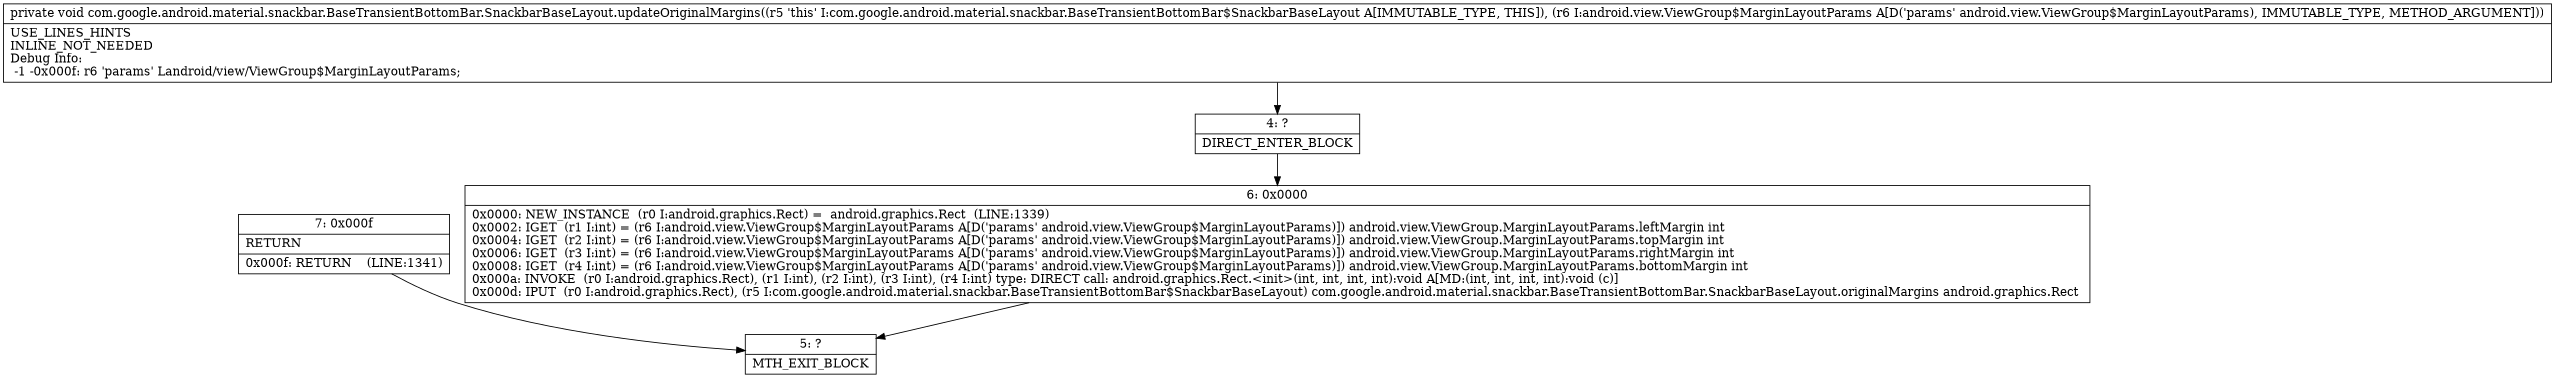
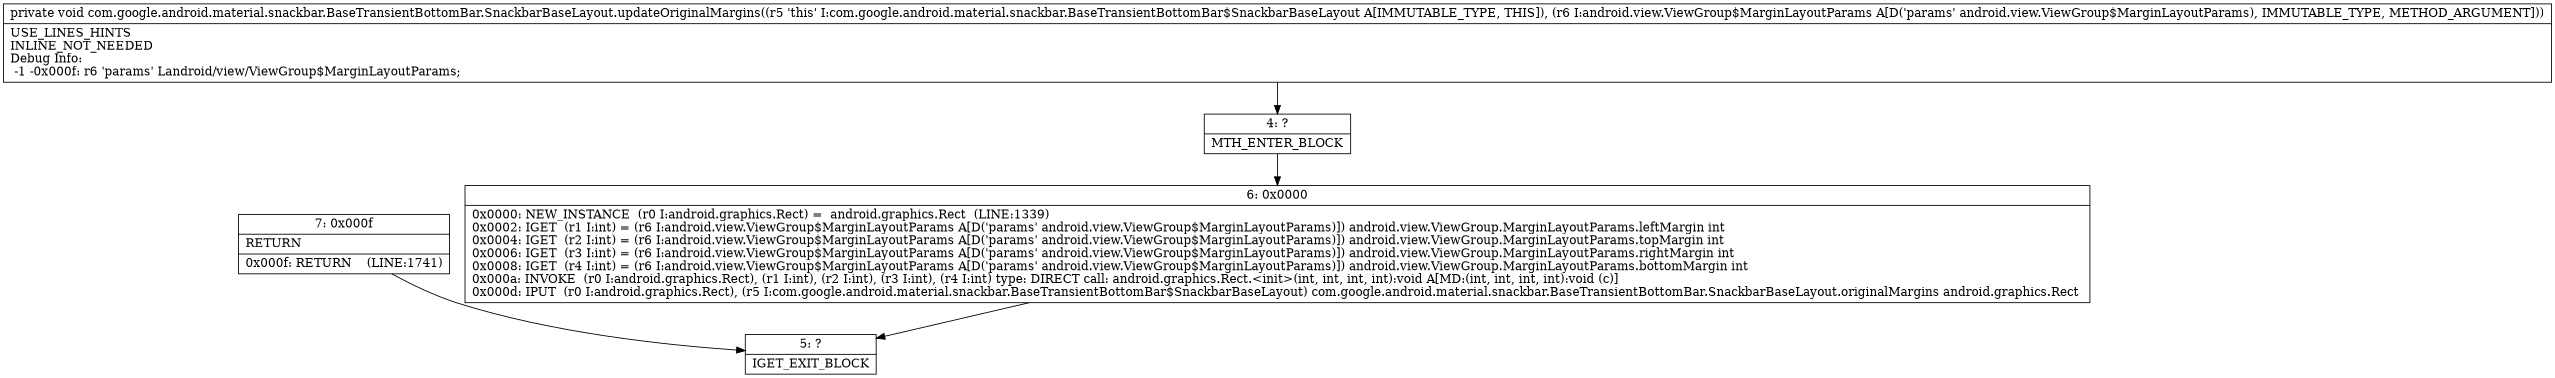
(1277, 143) -> (1277, 143)
(344, 264) -> (344, 264)
(811, 364) -> (811, 364)
